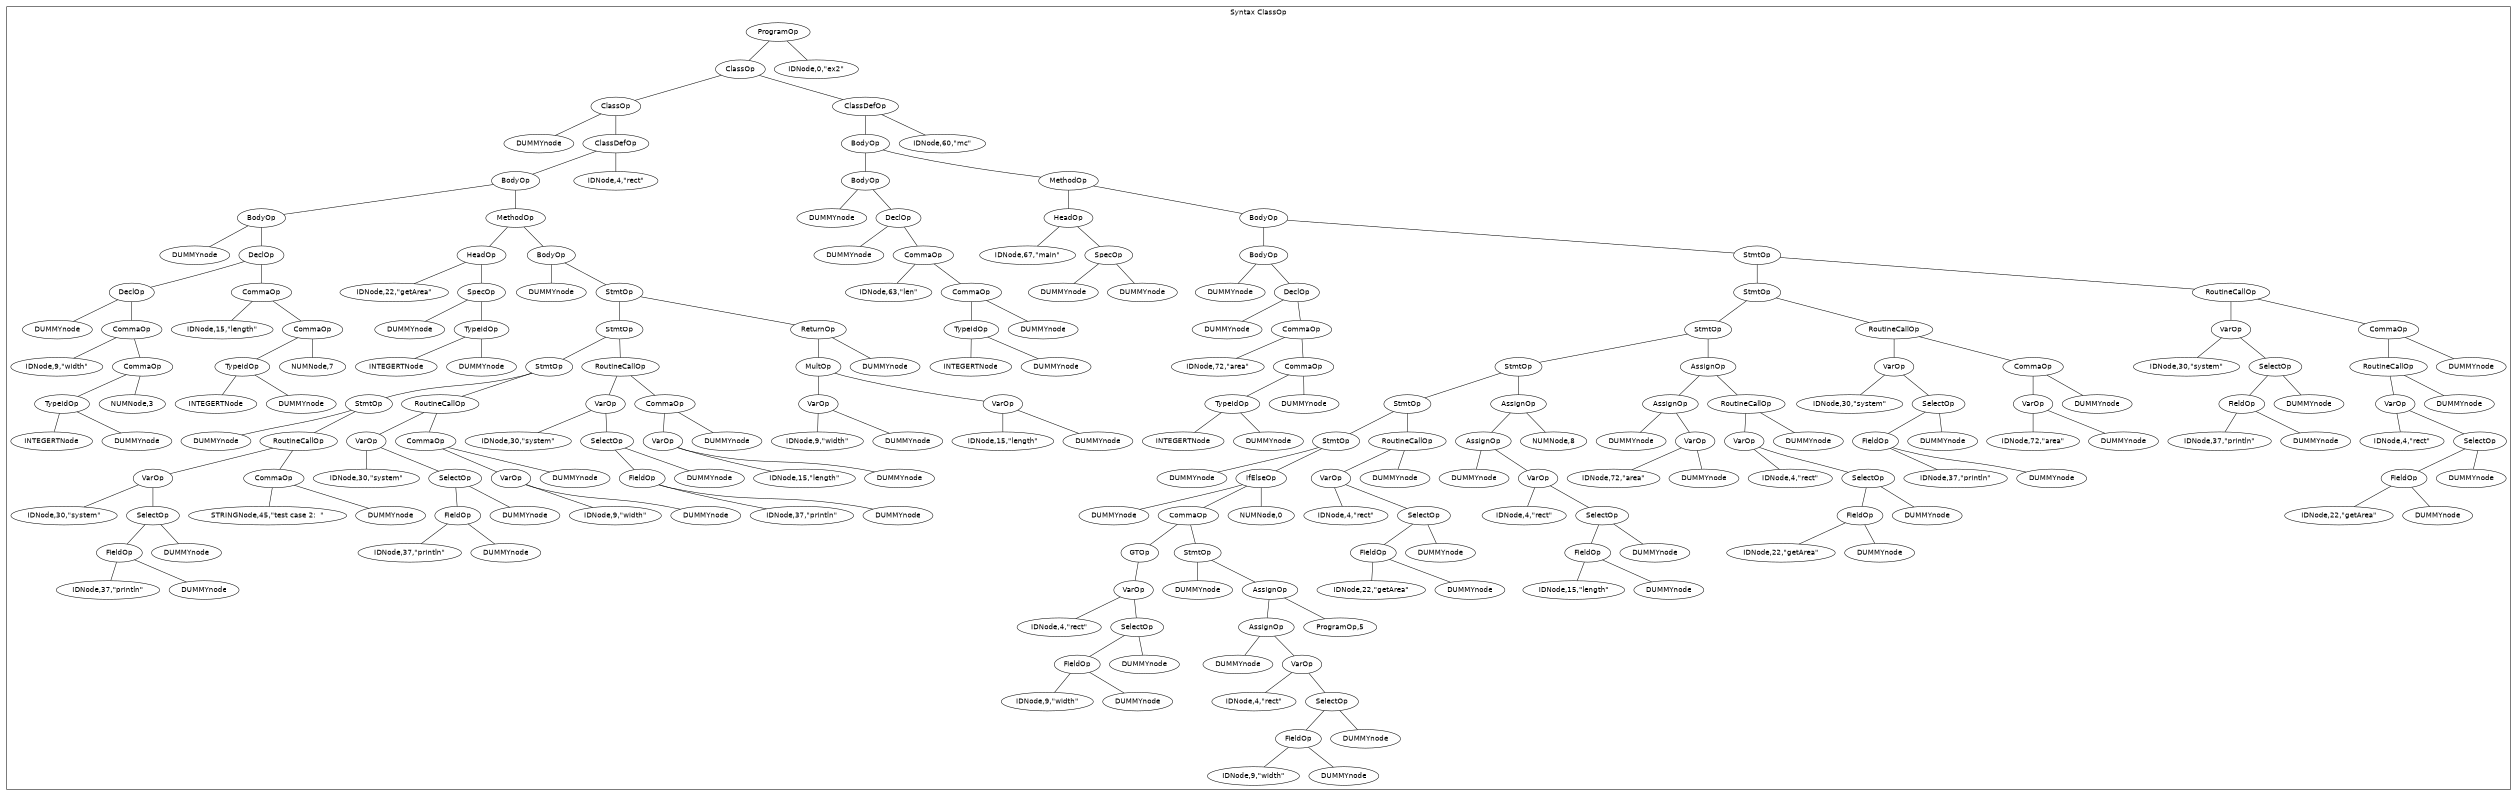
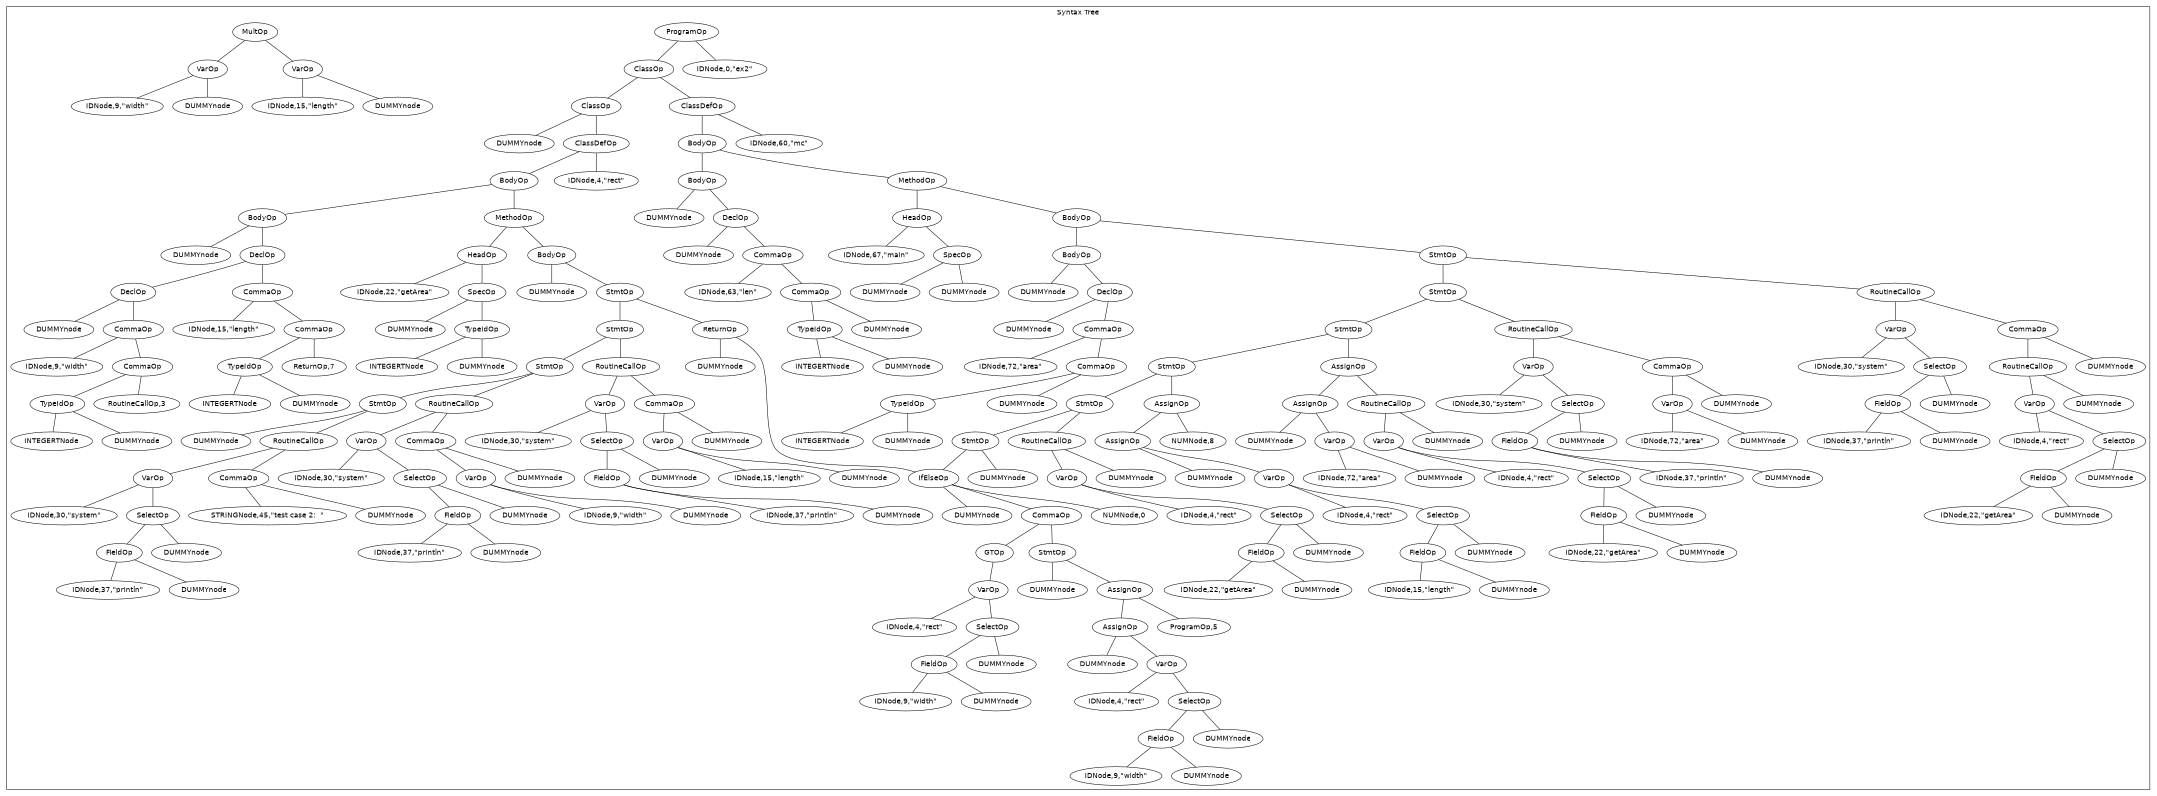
(1259, 13) -> (1078, 13)
(818, 348) -> (783, 454)
(313, 367) -> (314, 367)
(132, 404) -> (137, 404)
